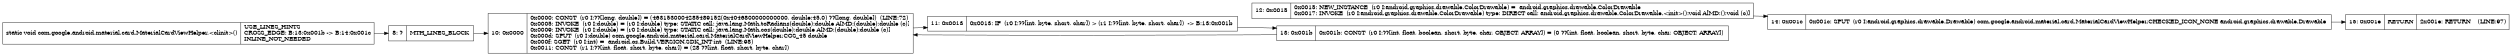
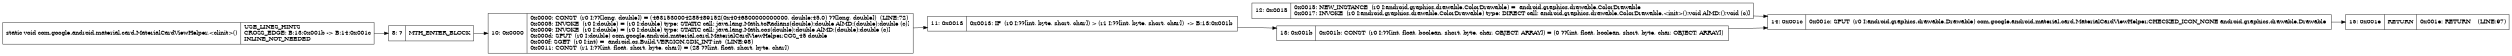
(2463, 22) -> (2463, 22)
(440, 33) -> (440, 33)
(1097, 35) -> (1746, 28)
